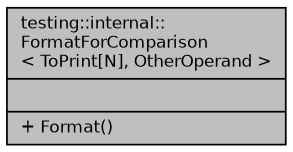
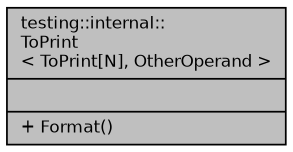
(115, 42) -> (50, 42)
